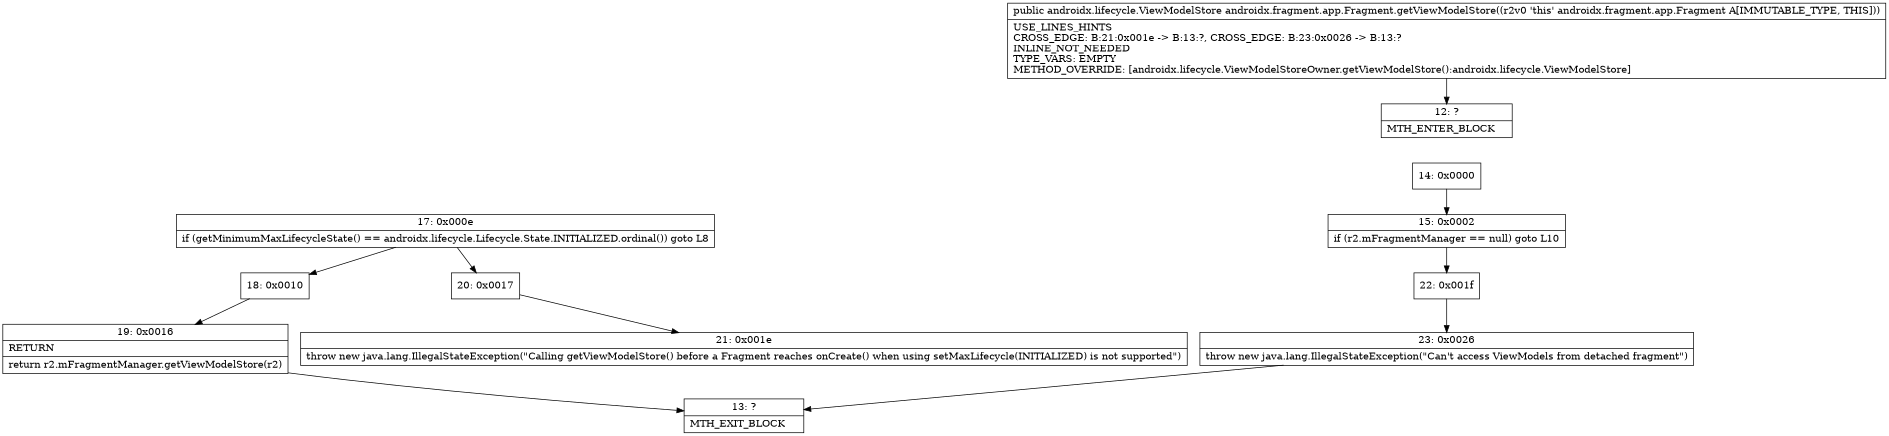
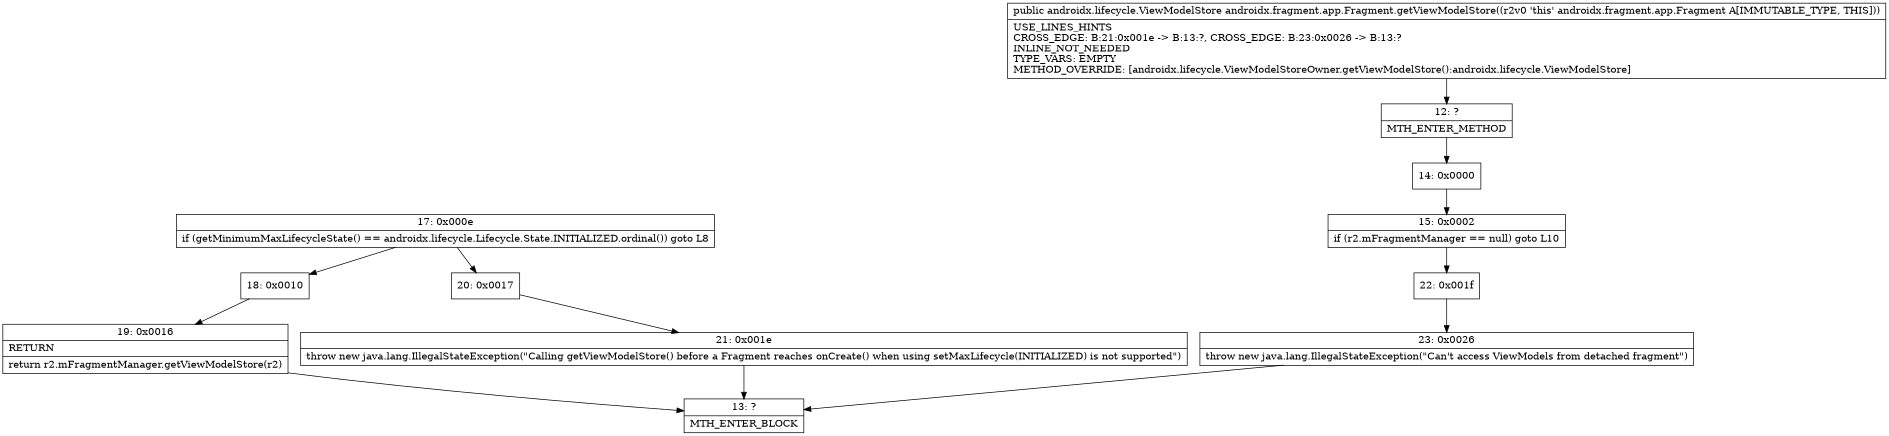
(1441, 129) -> (1447, 129)
none -> (1447, 147)
none -> (744, 379)
(738, 424) -> (744, 424)
